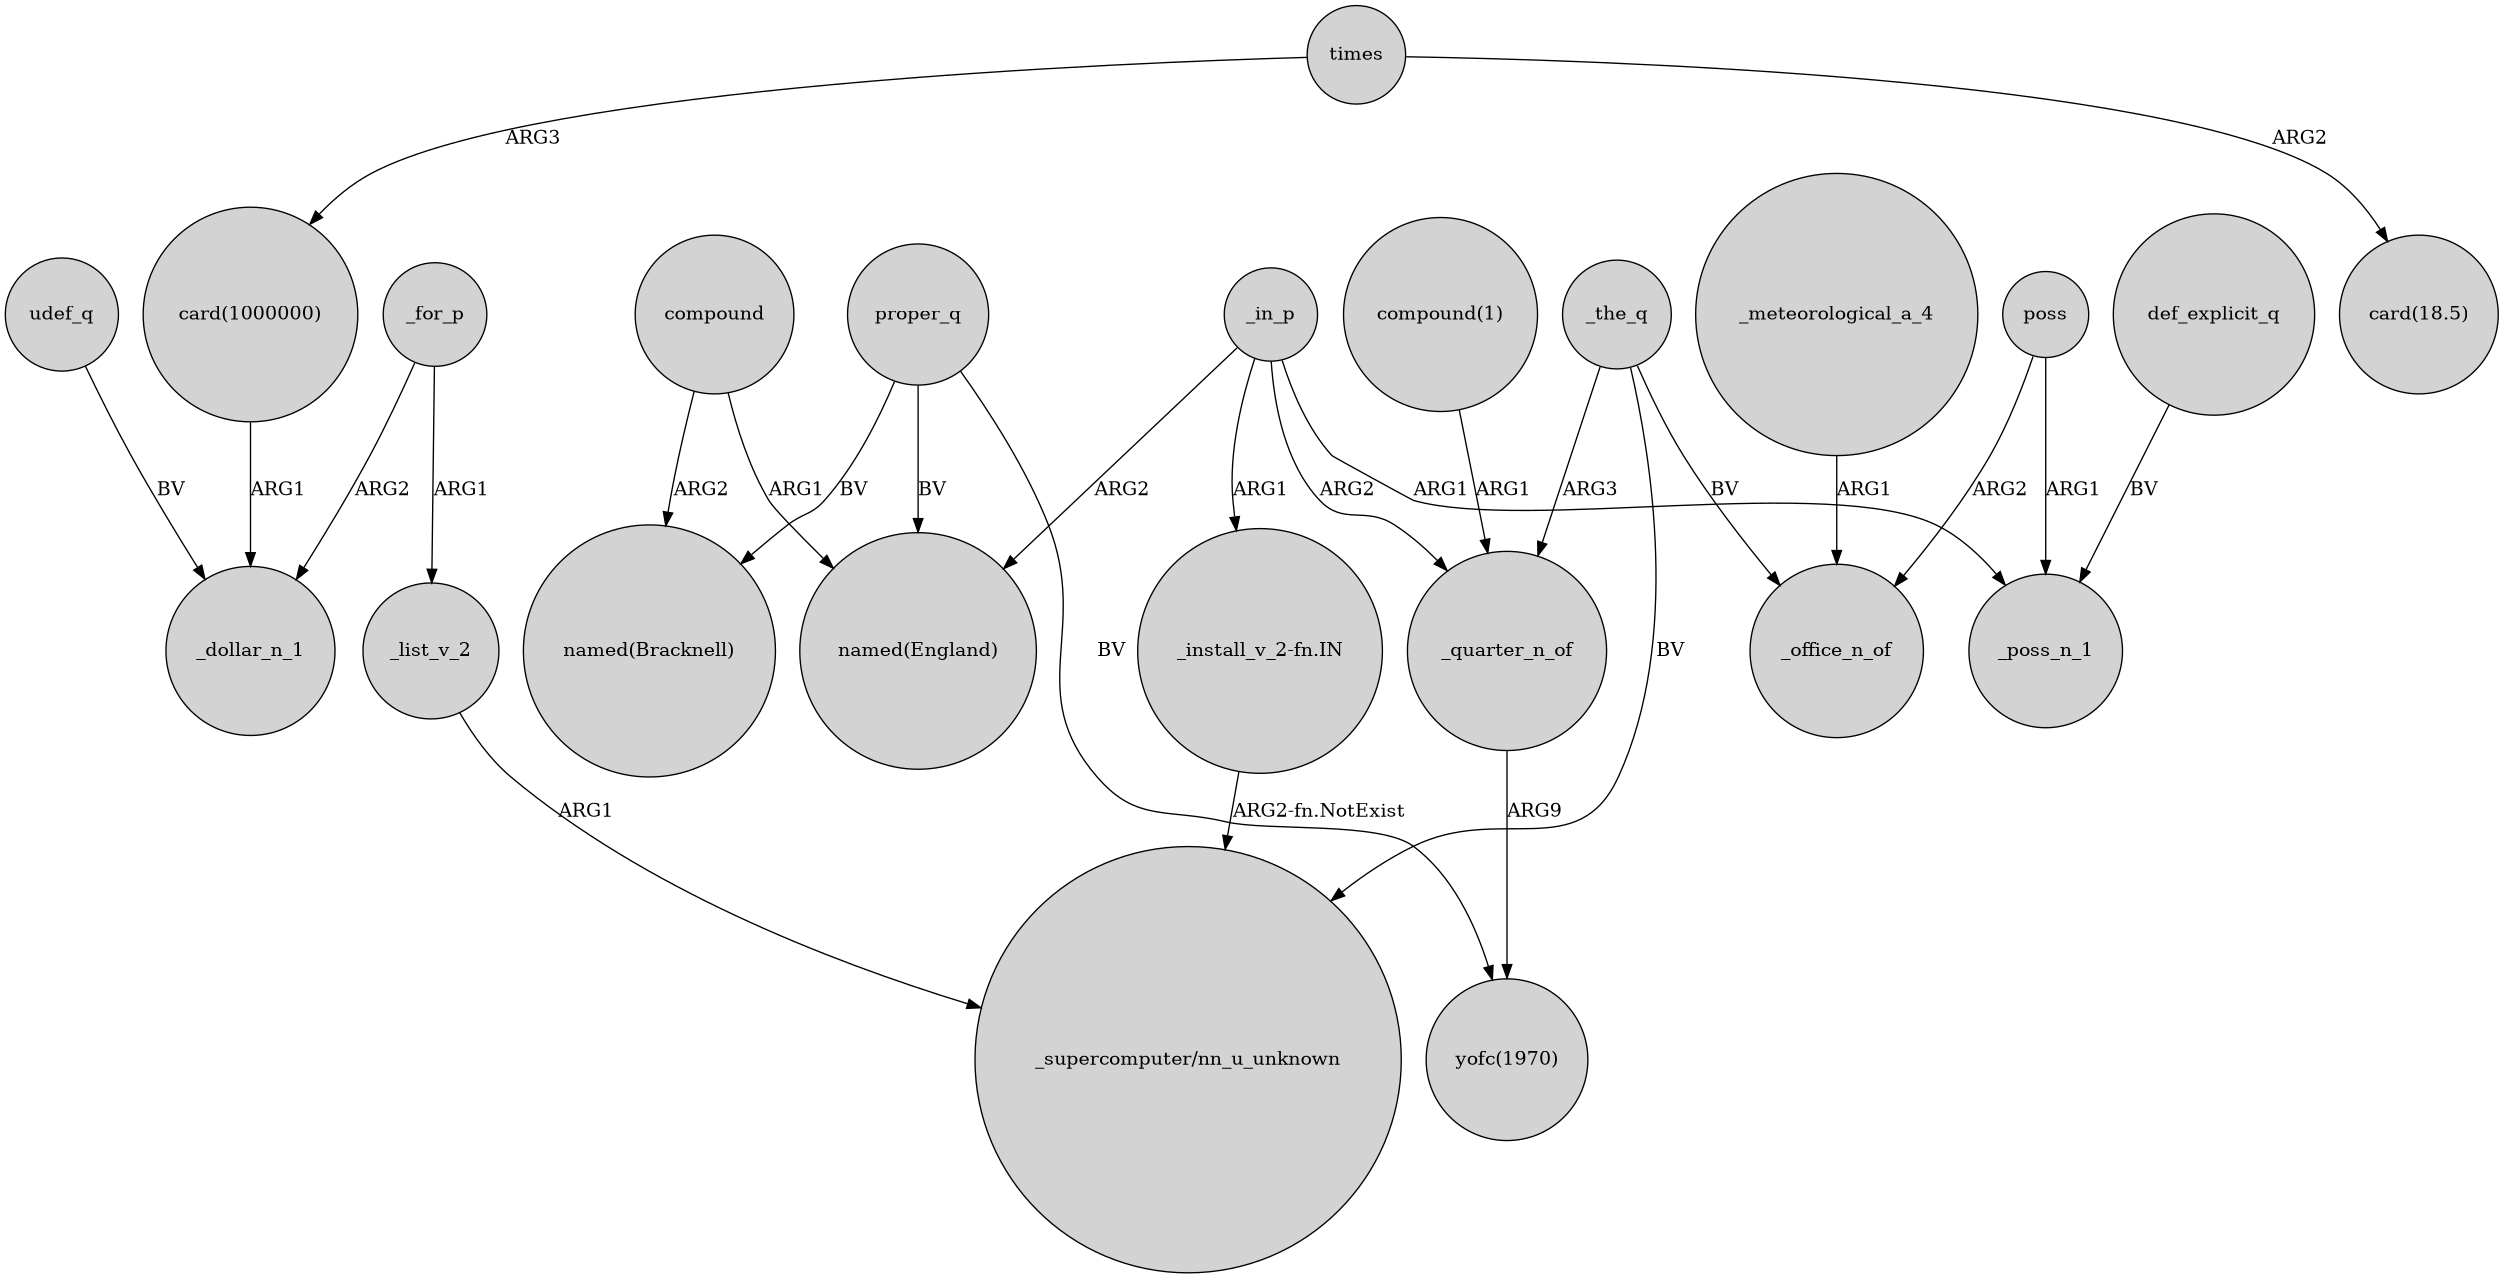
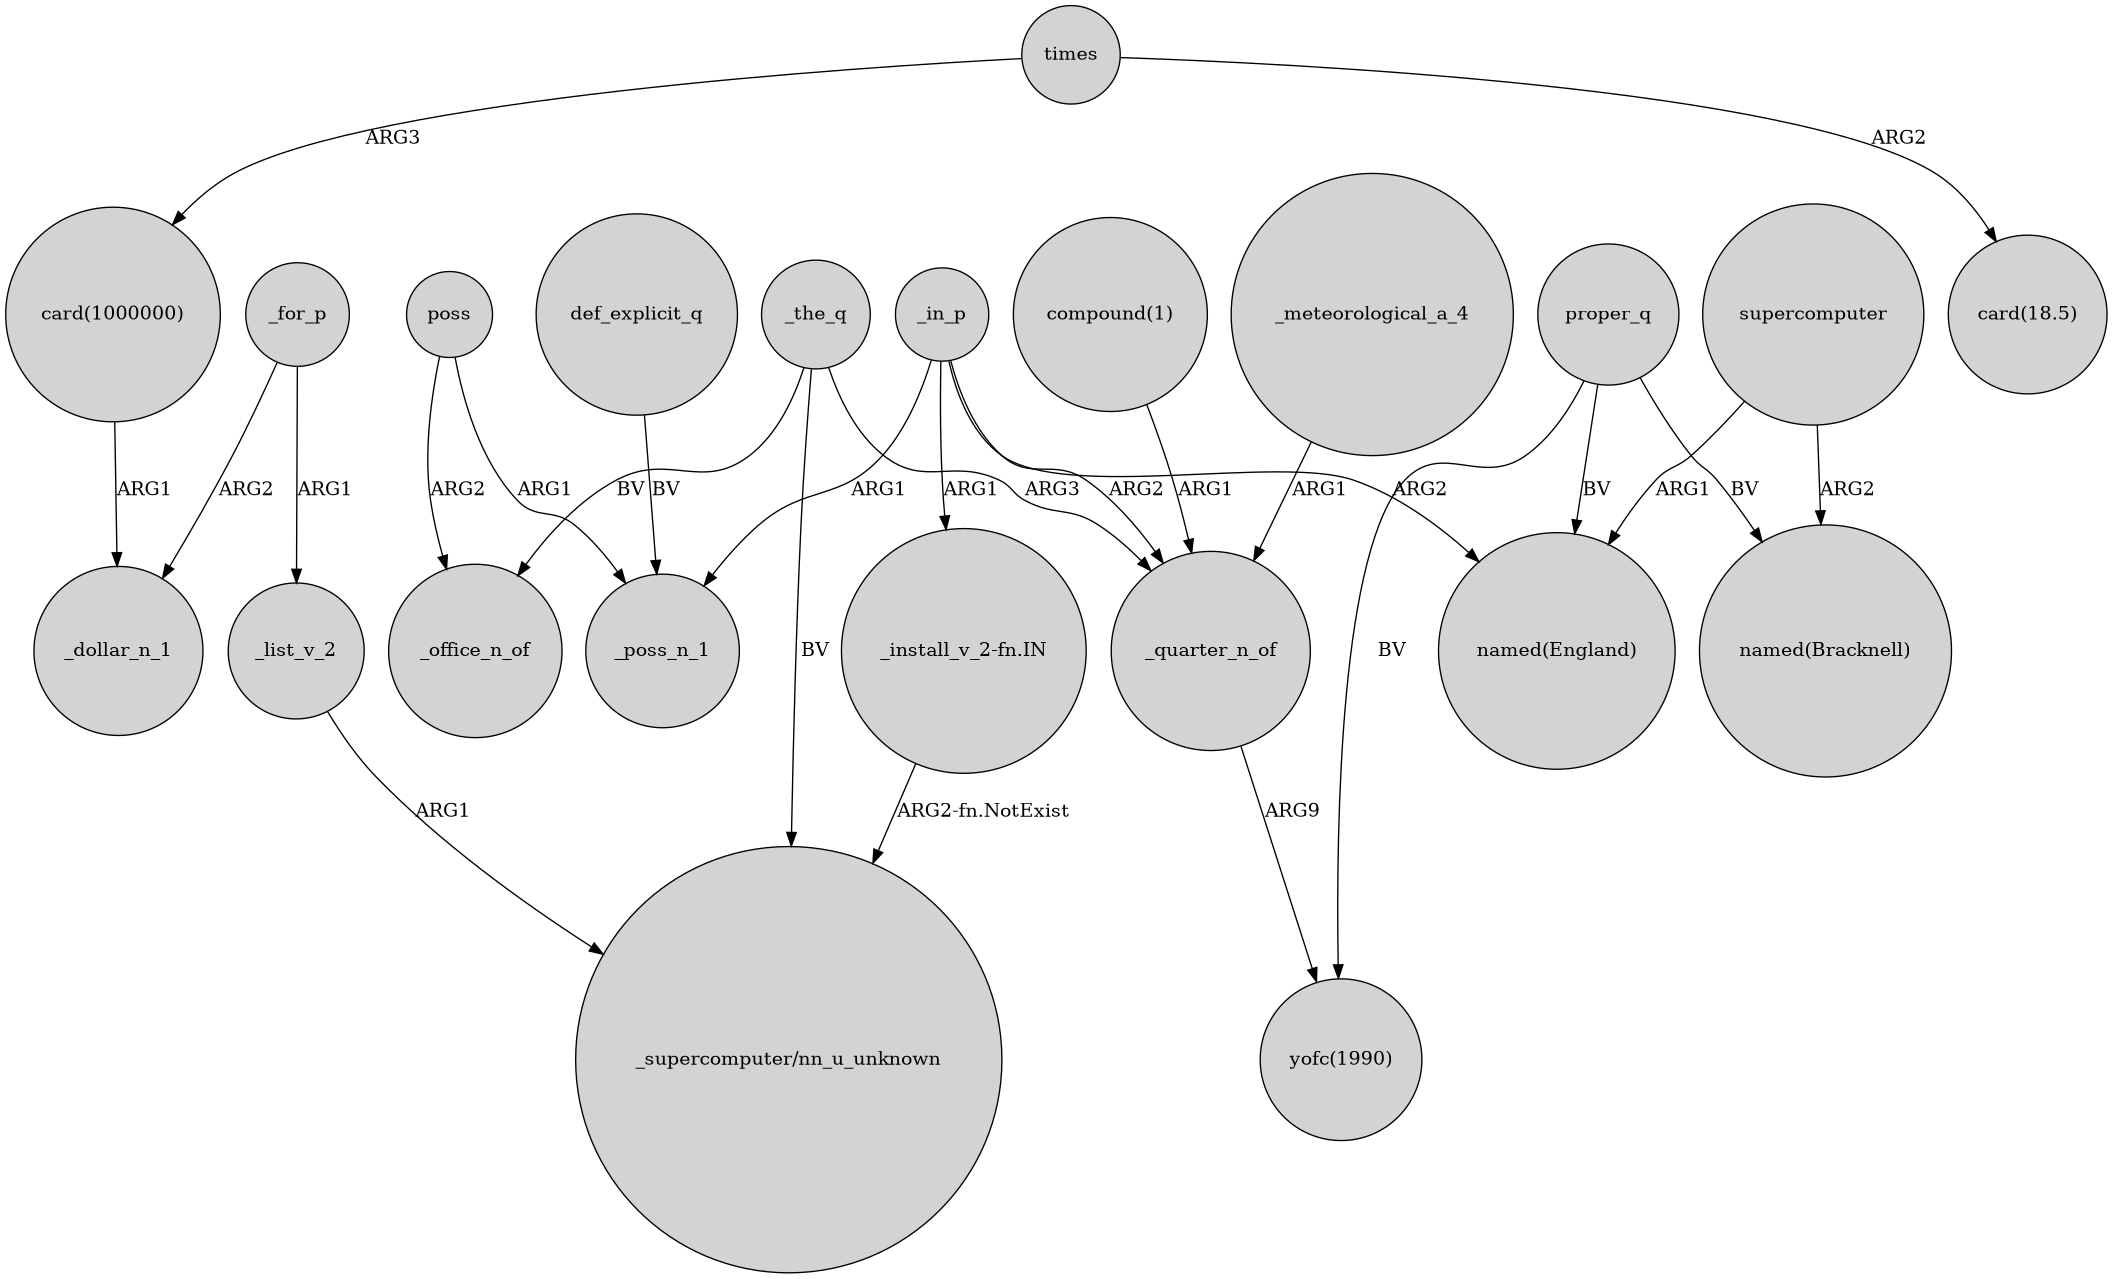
(62, 315) -> none
(715, 315) -> (1813, 315)
(1837, 496) -> (1286, 495)
(1507, 1060) -> (1341, 1060)
